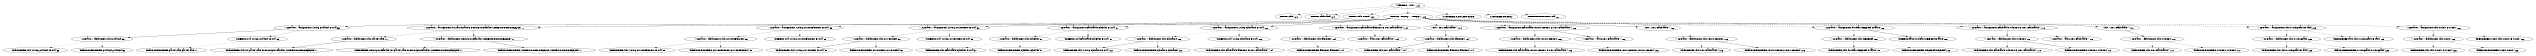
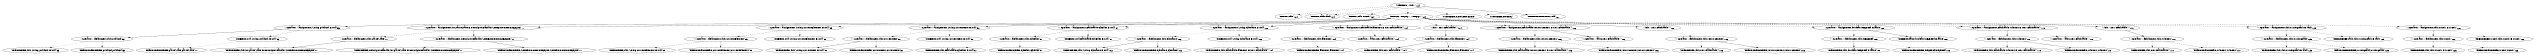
(1475, 10) -> (1475, 10)
(723, 24) -> (869, 24)
